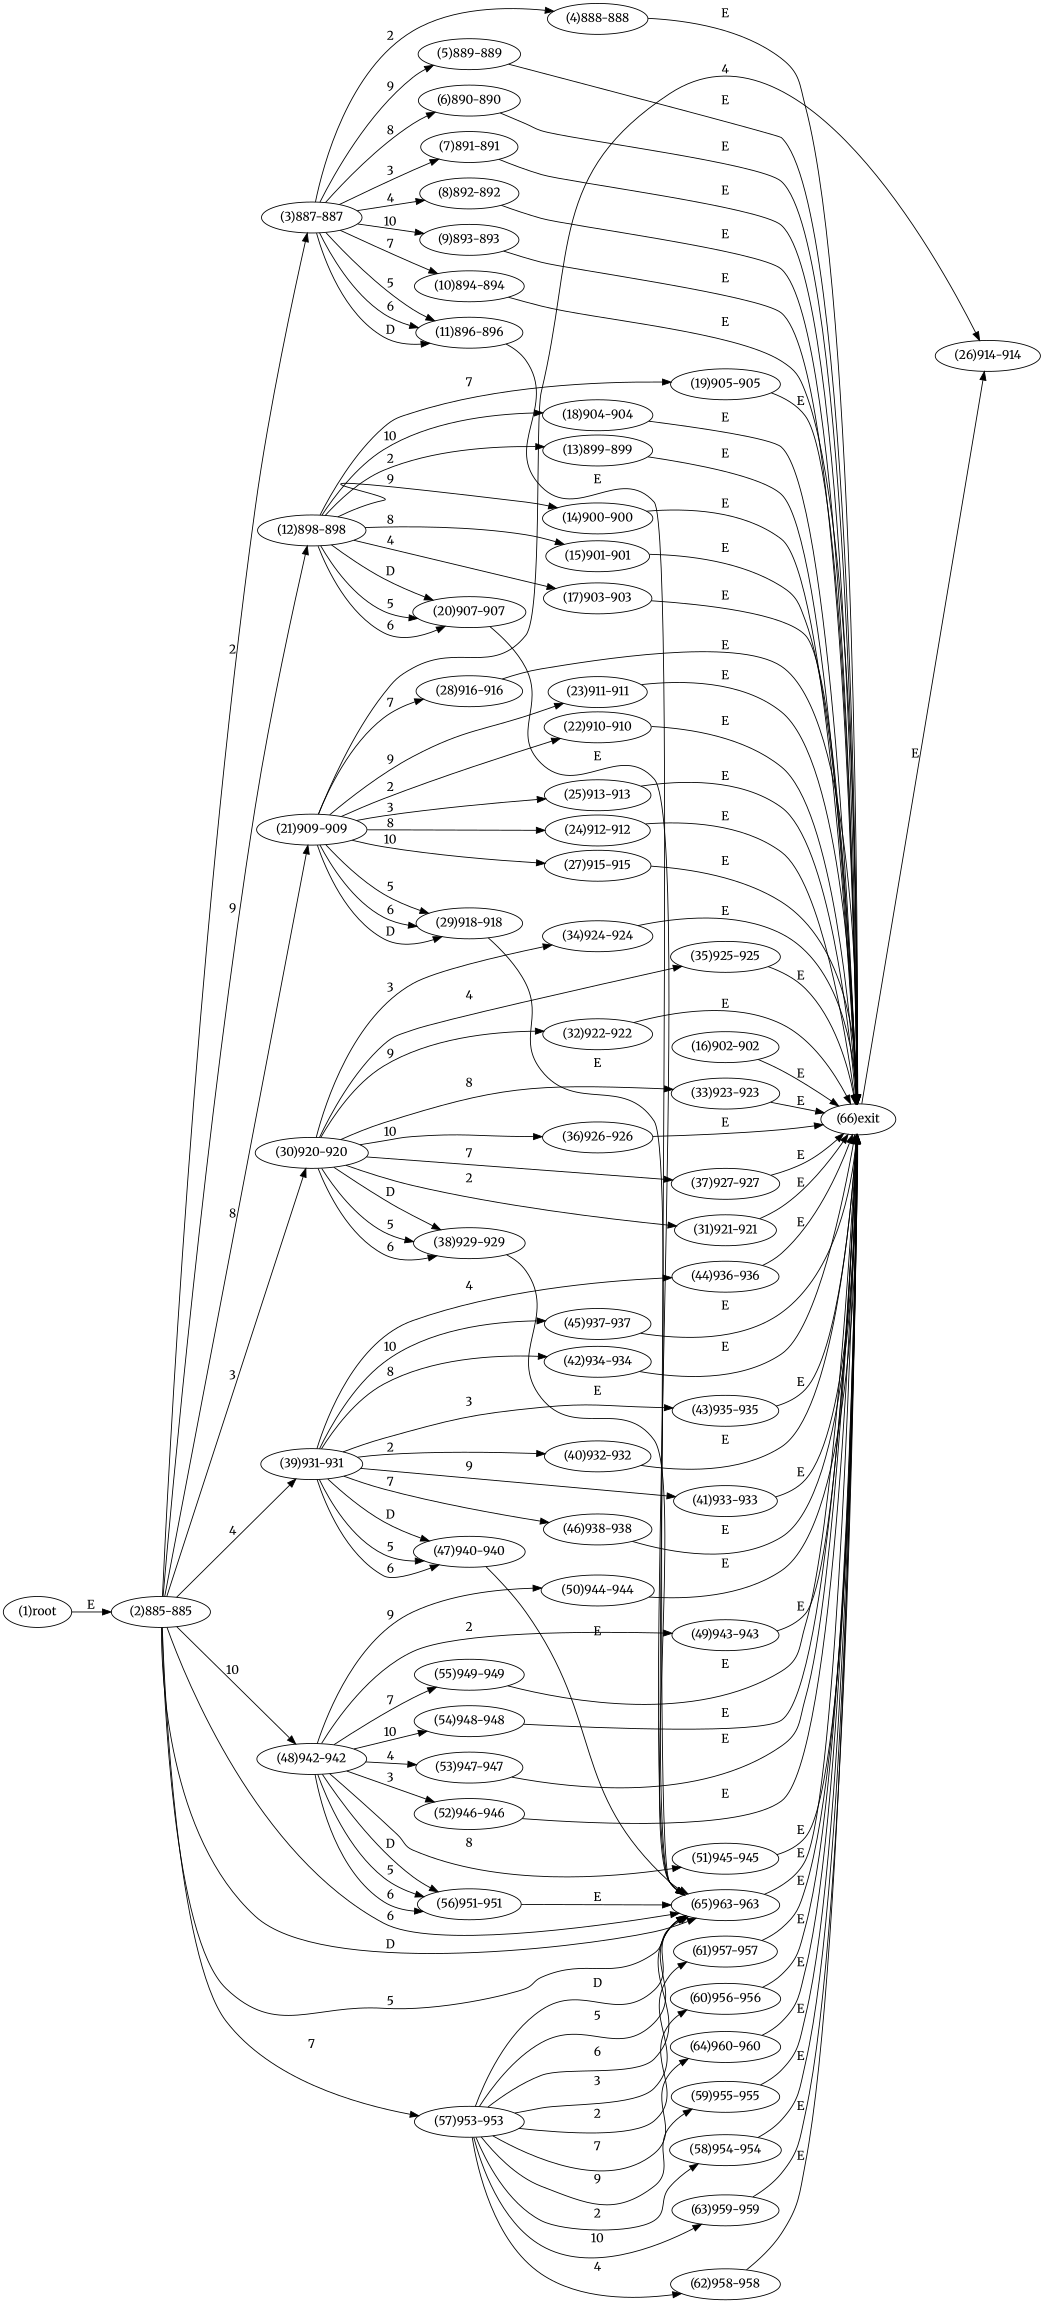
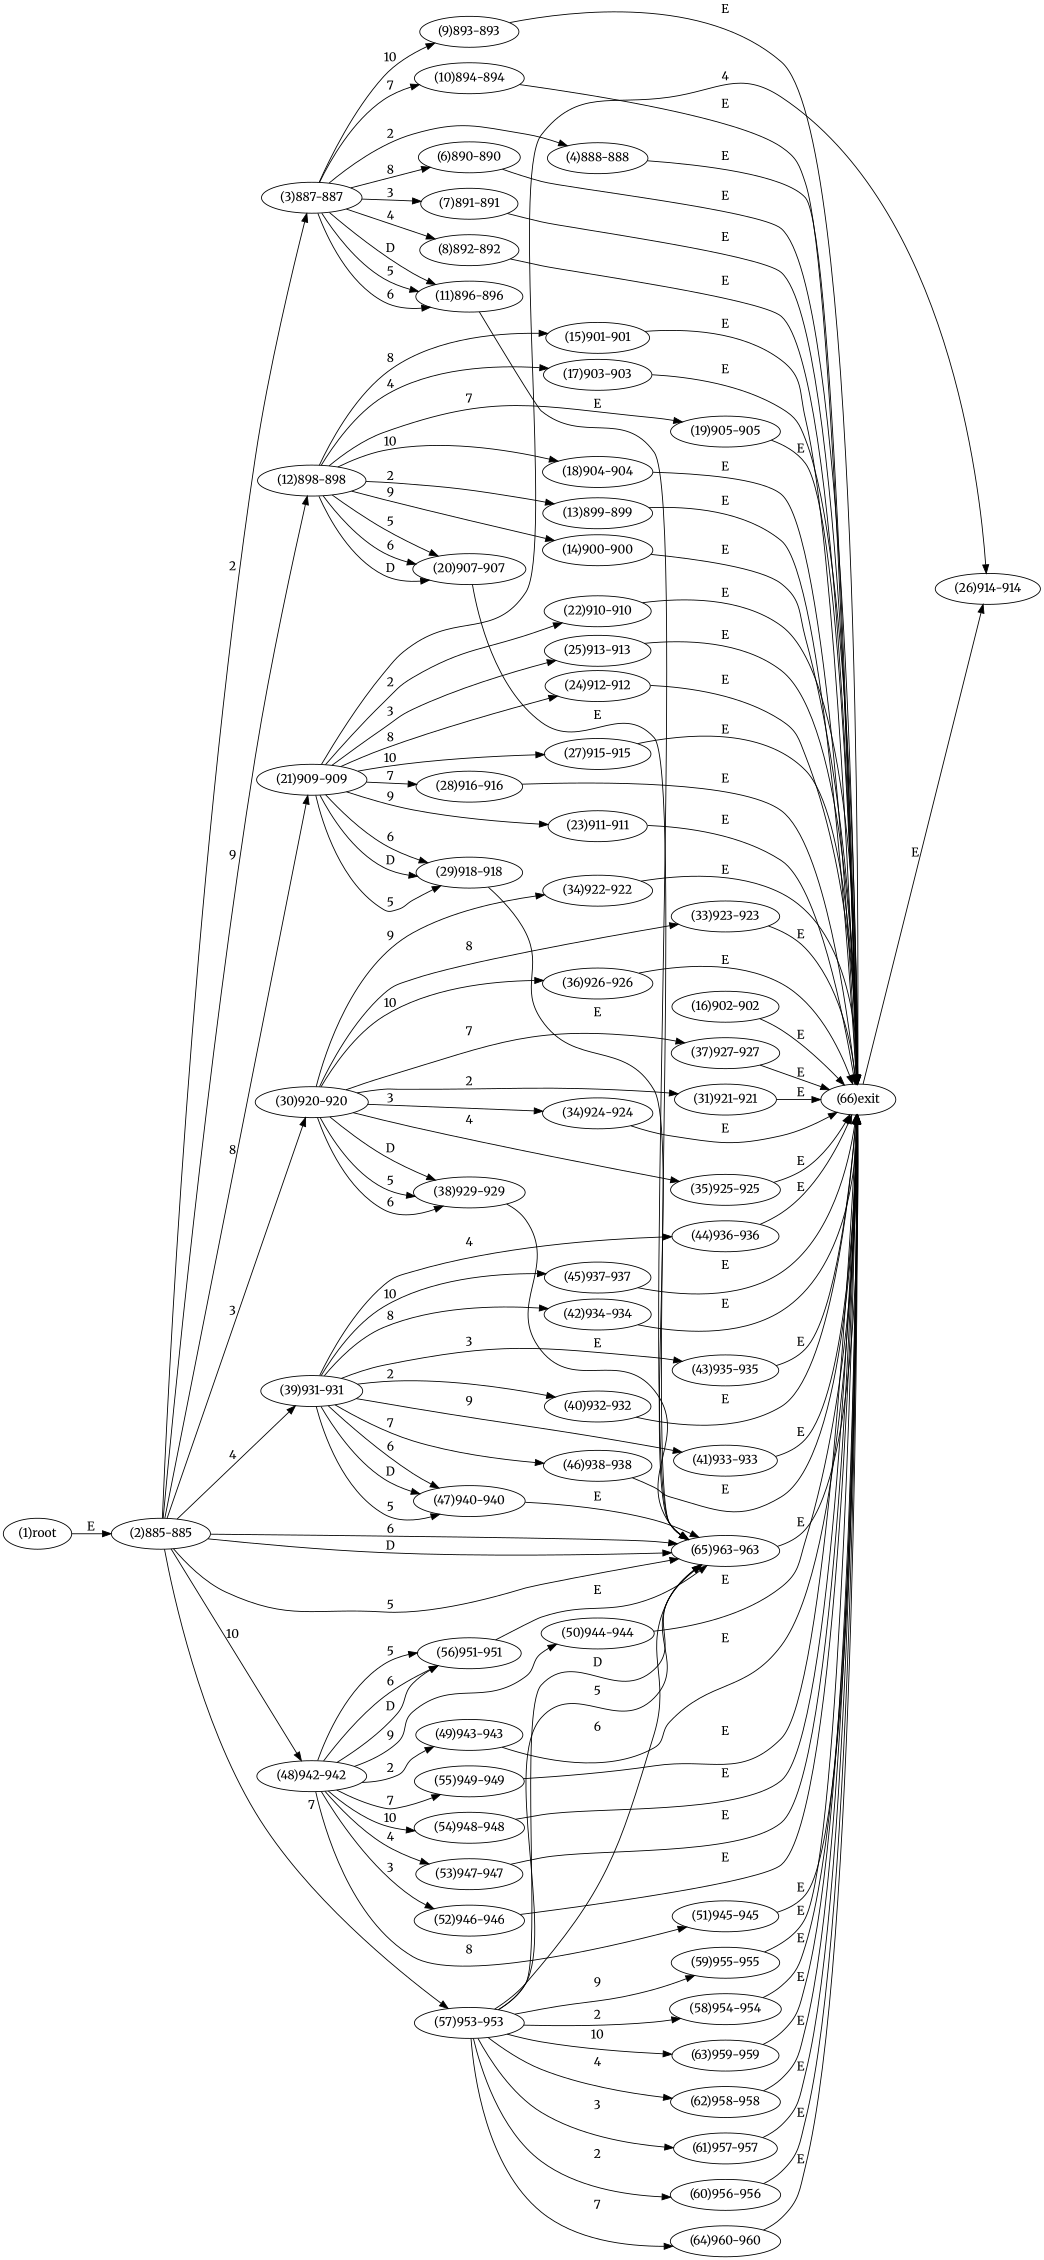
(469, 54) -> none
(598, 1034) -> (598, 891)
